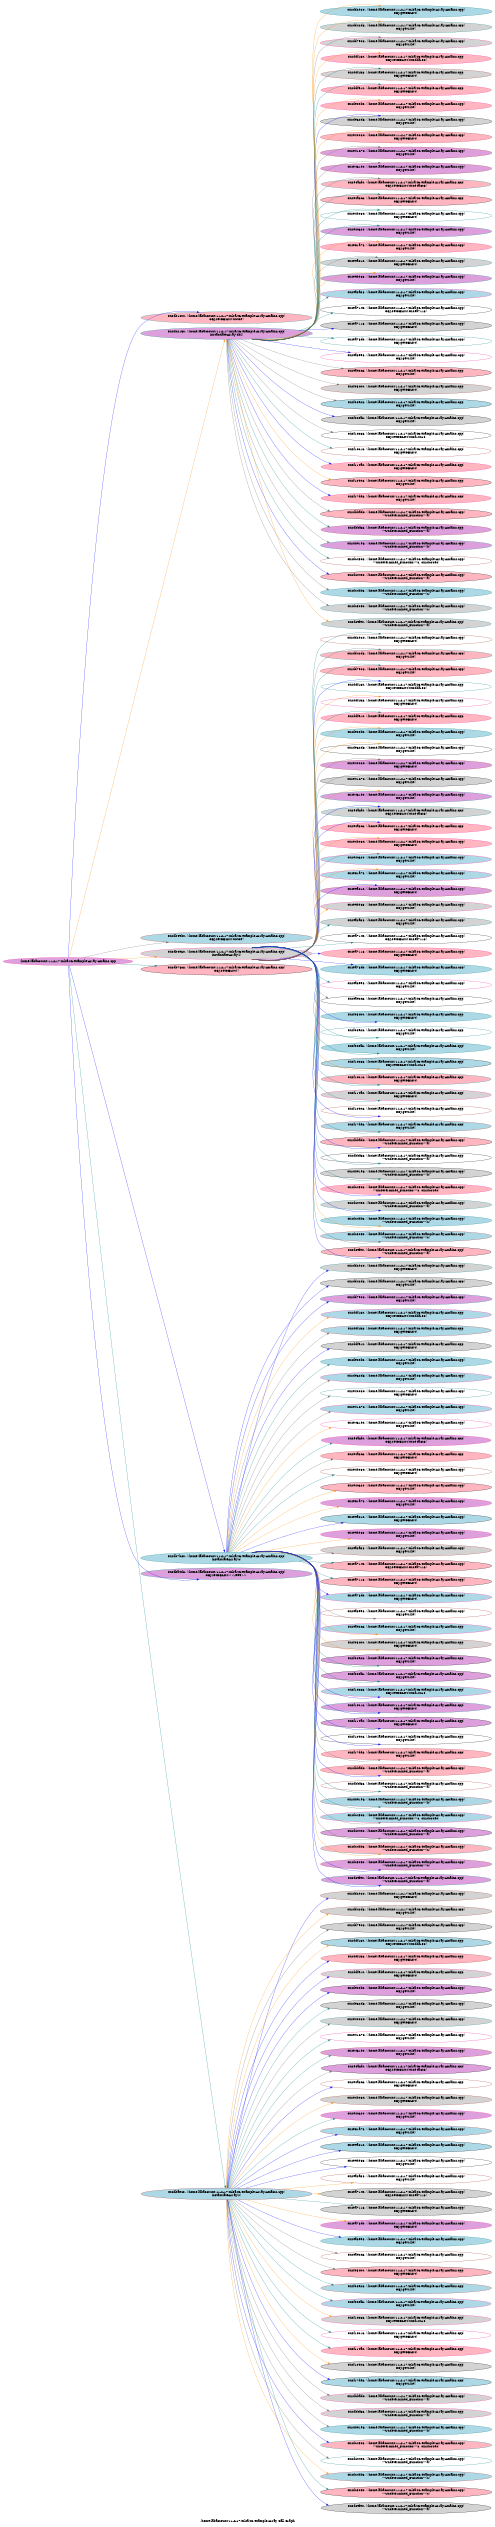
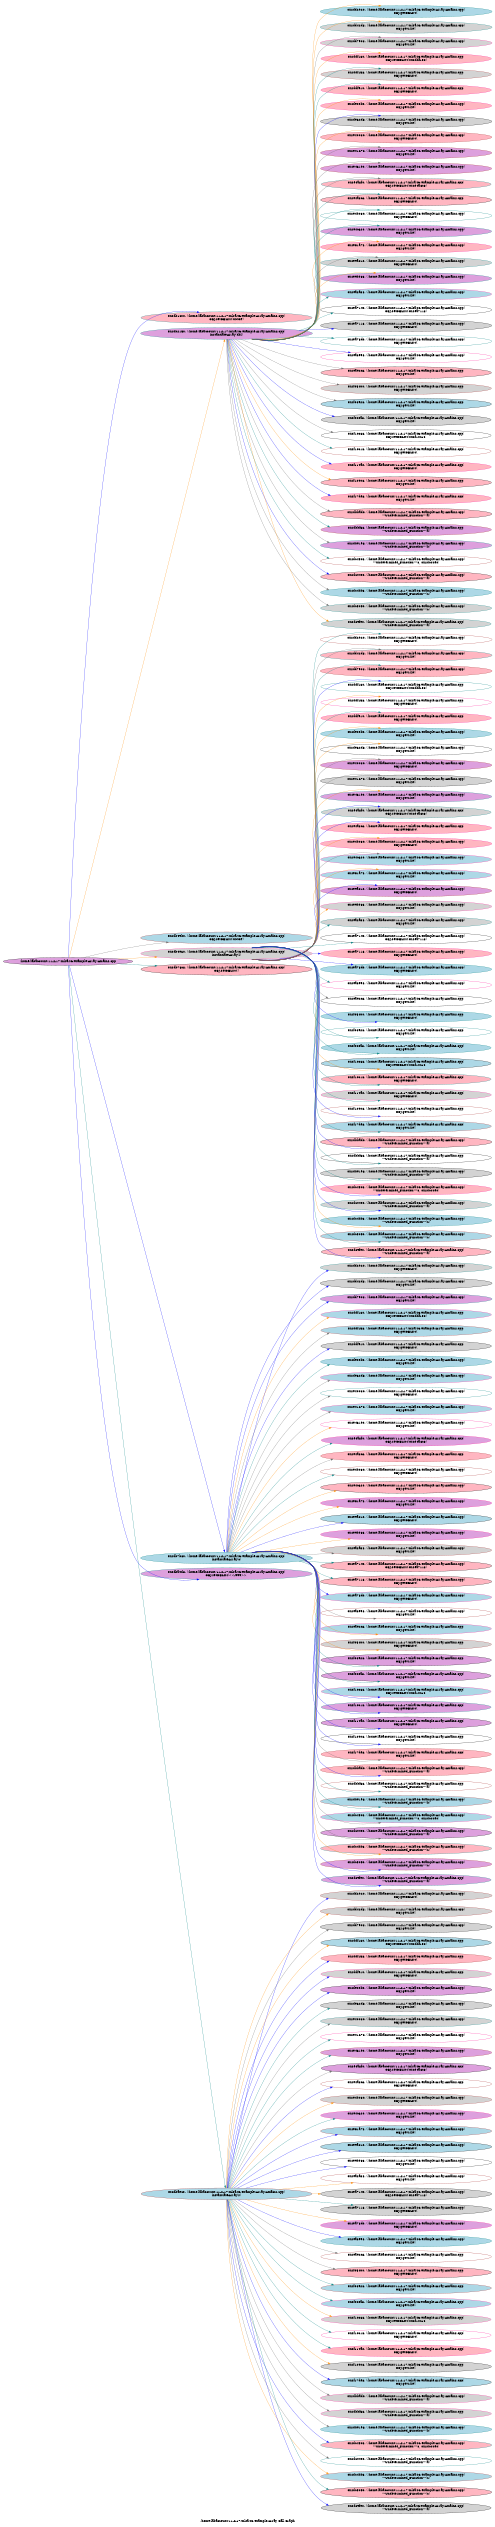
(68, 961) -> (68, 961)
